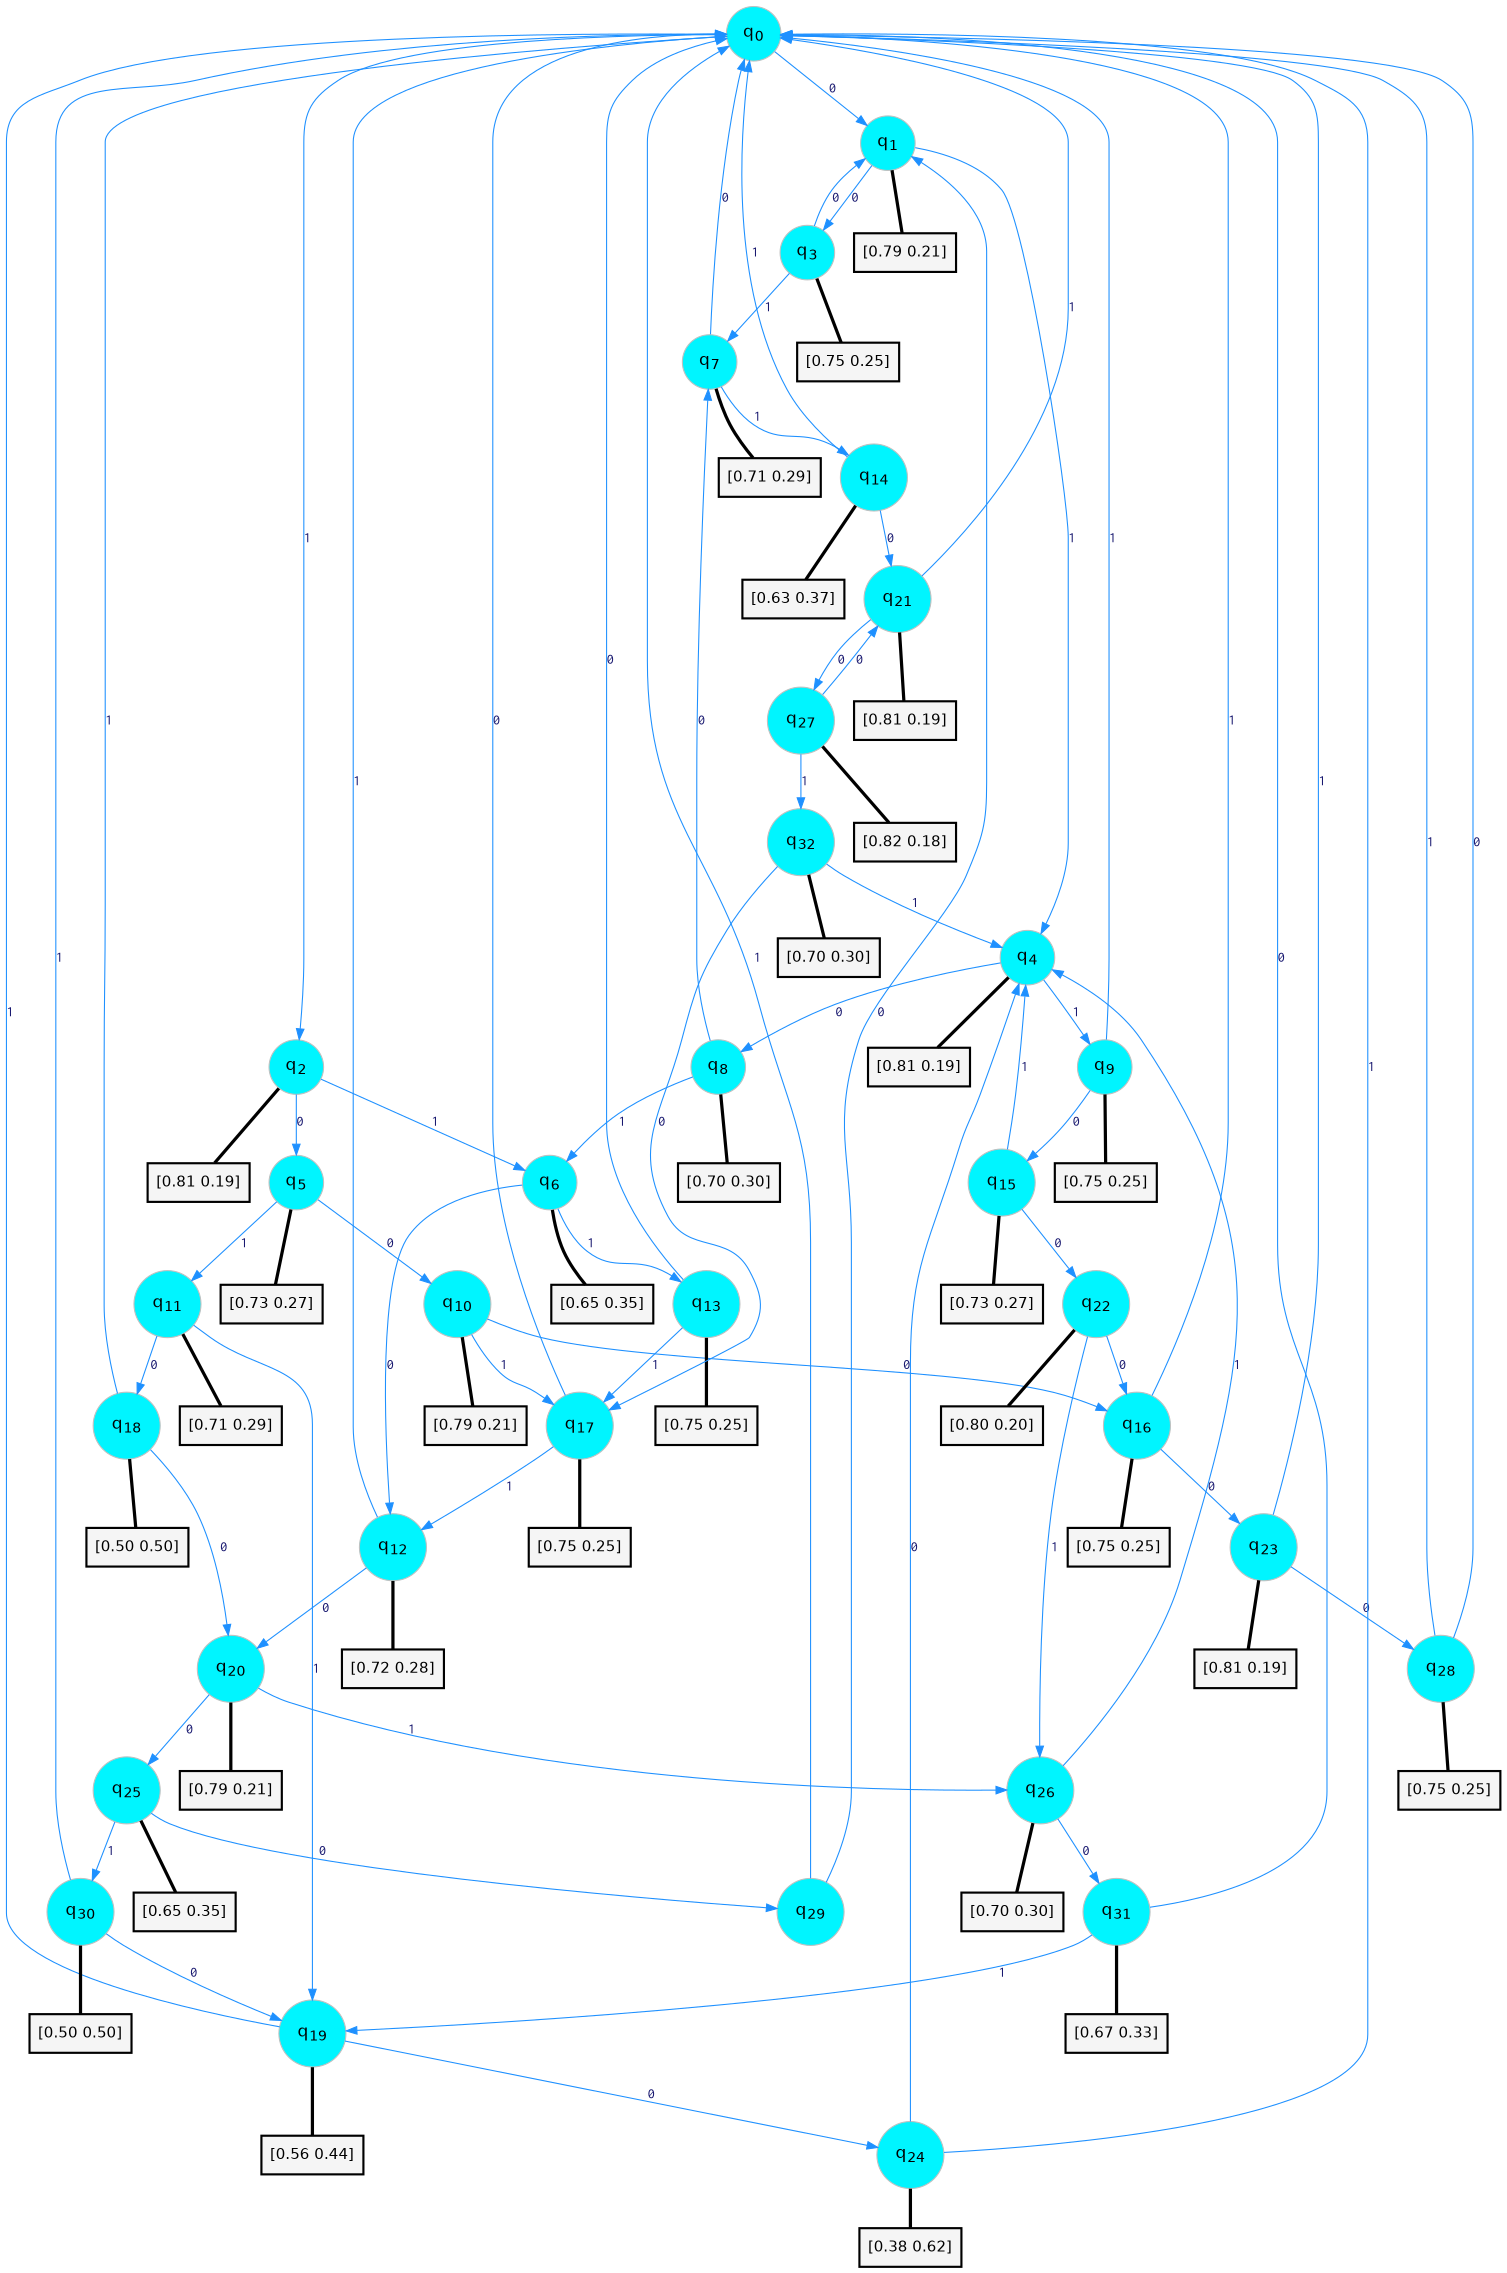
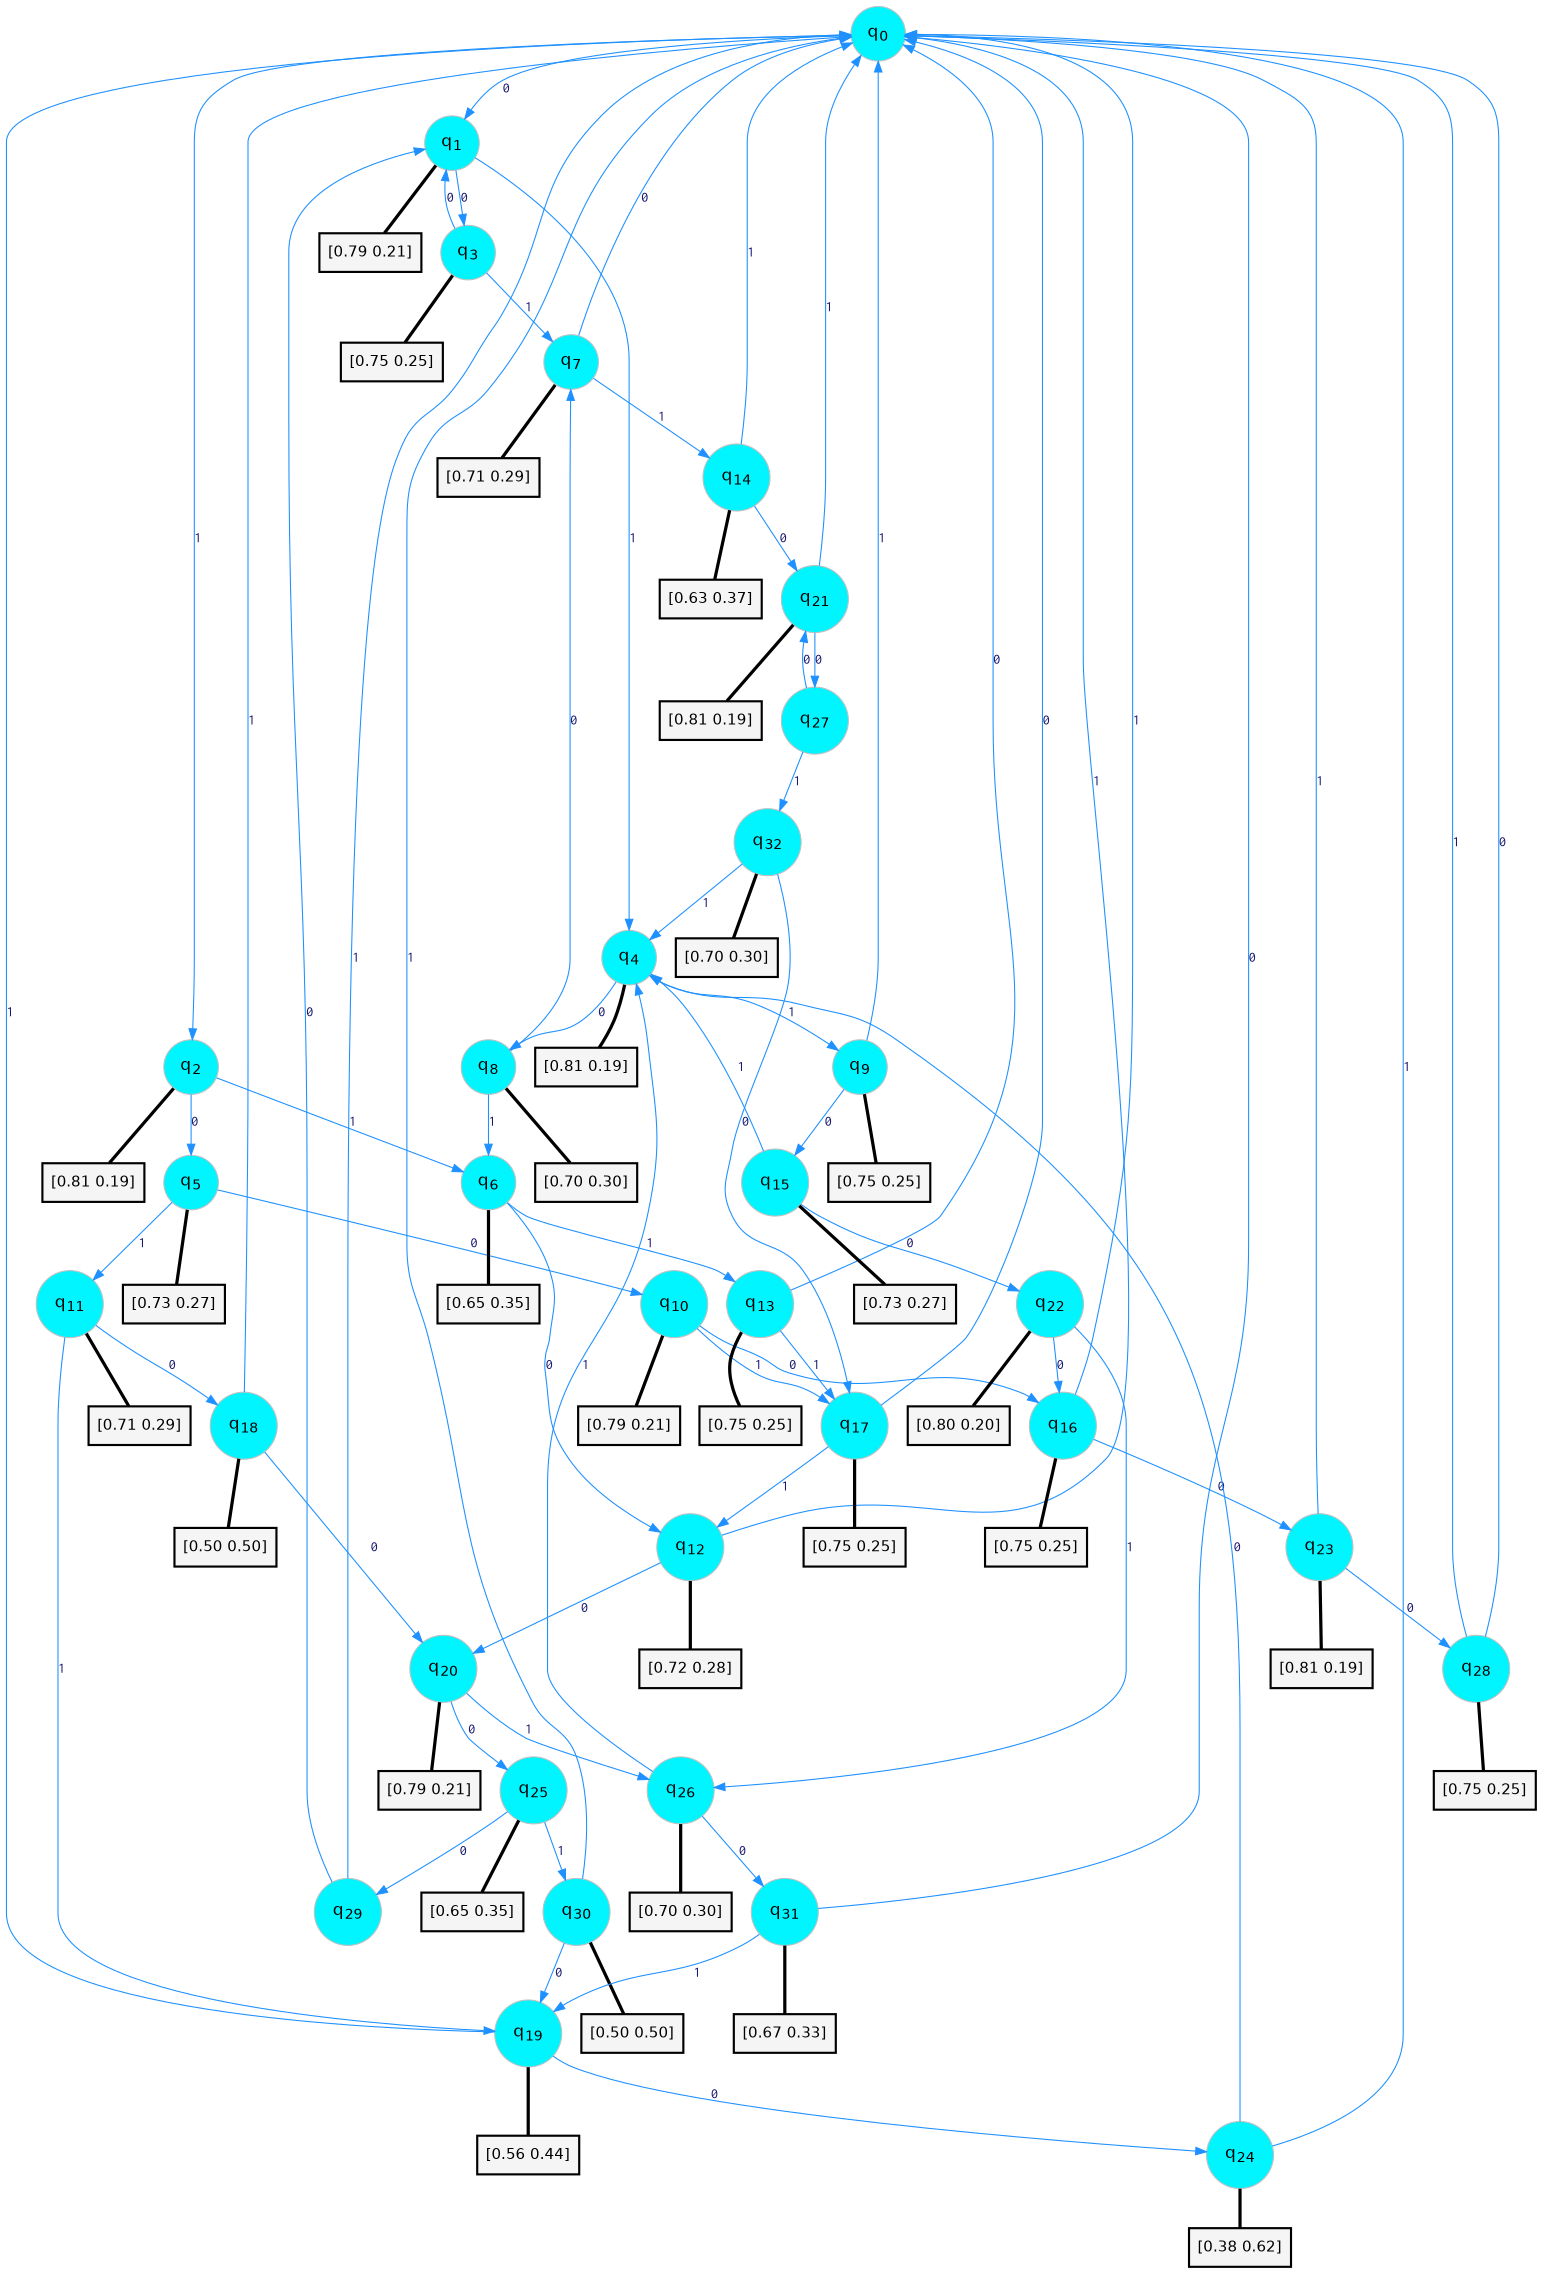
(905, 842) -> none
